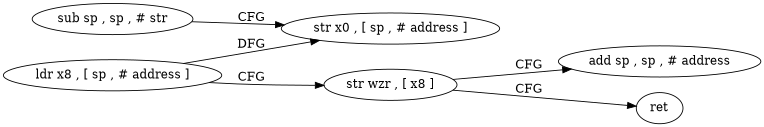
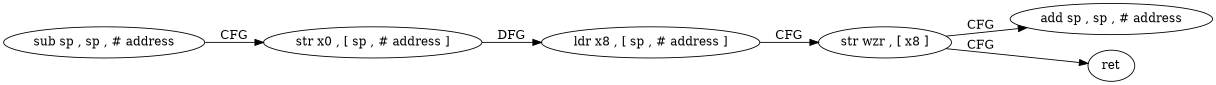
(113, 19) -> (104, 42)
(247, 53) -> (507, 42)
